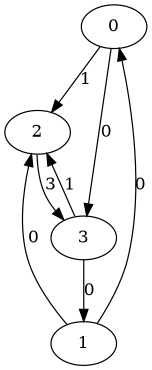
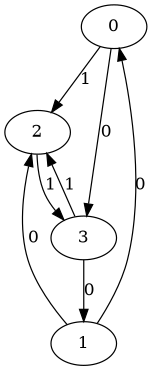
(51, 185) -> (51, 185)
